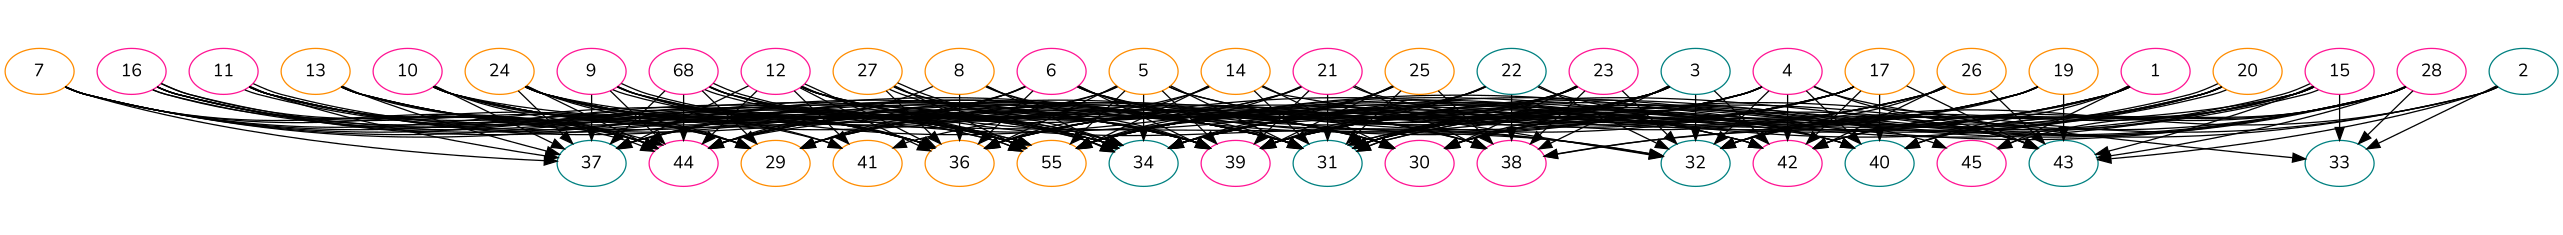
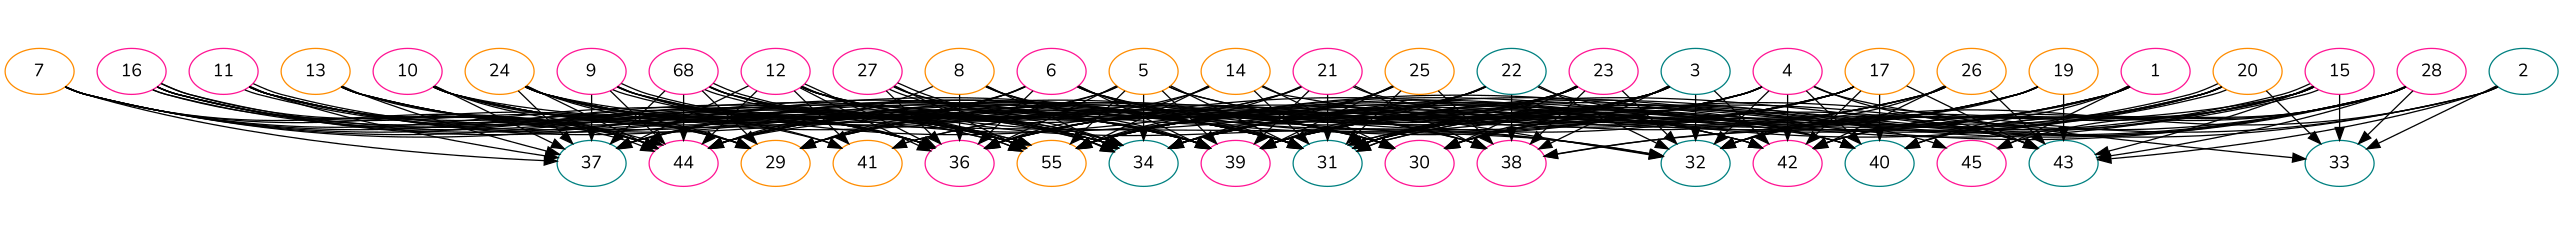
(868, 71) -> (868, 71)
none -> (2289, 113)
none -> (1137, 117)
none -> (1104, 118)
none -> (1242, 118)
(960, 163) -> (960, 163)
